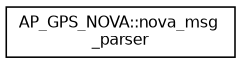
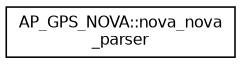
(121, 32) -> (121, 32)
